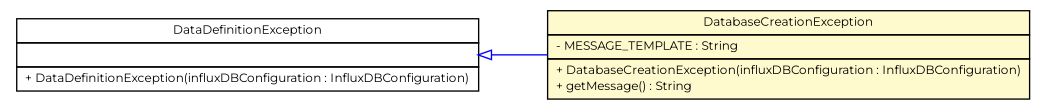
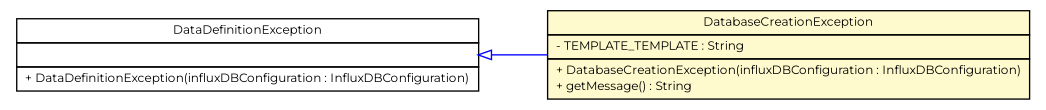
(647, 46) -> (650, 46)
